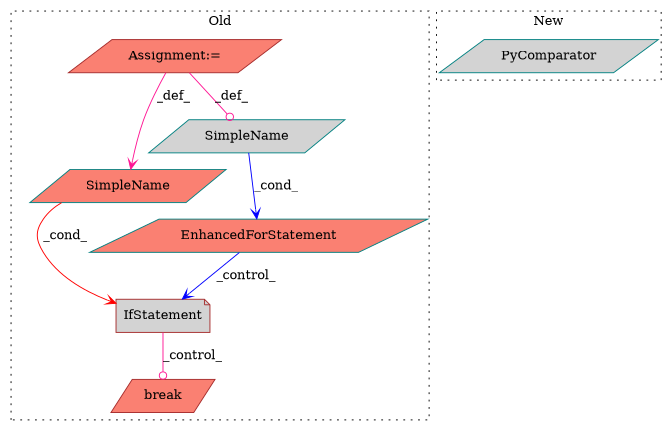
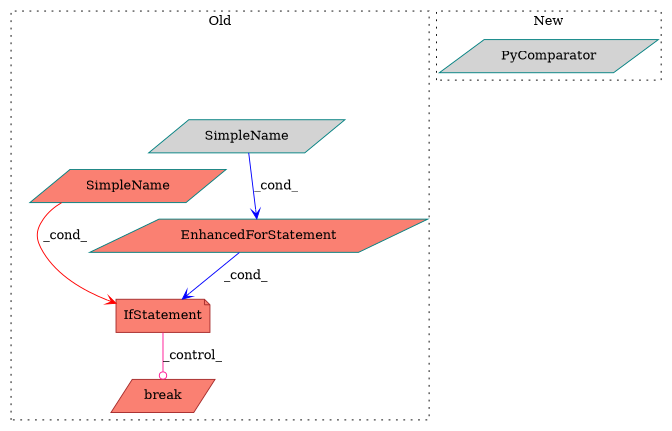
(175, 56) -> none
(246, 276) -> (246, 276)
(163, 316) -> (163, 316)
